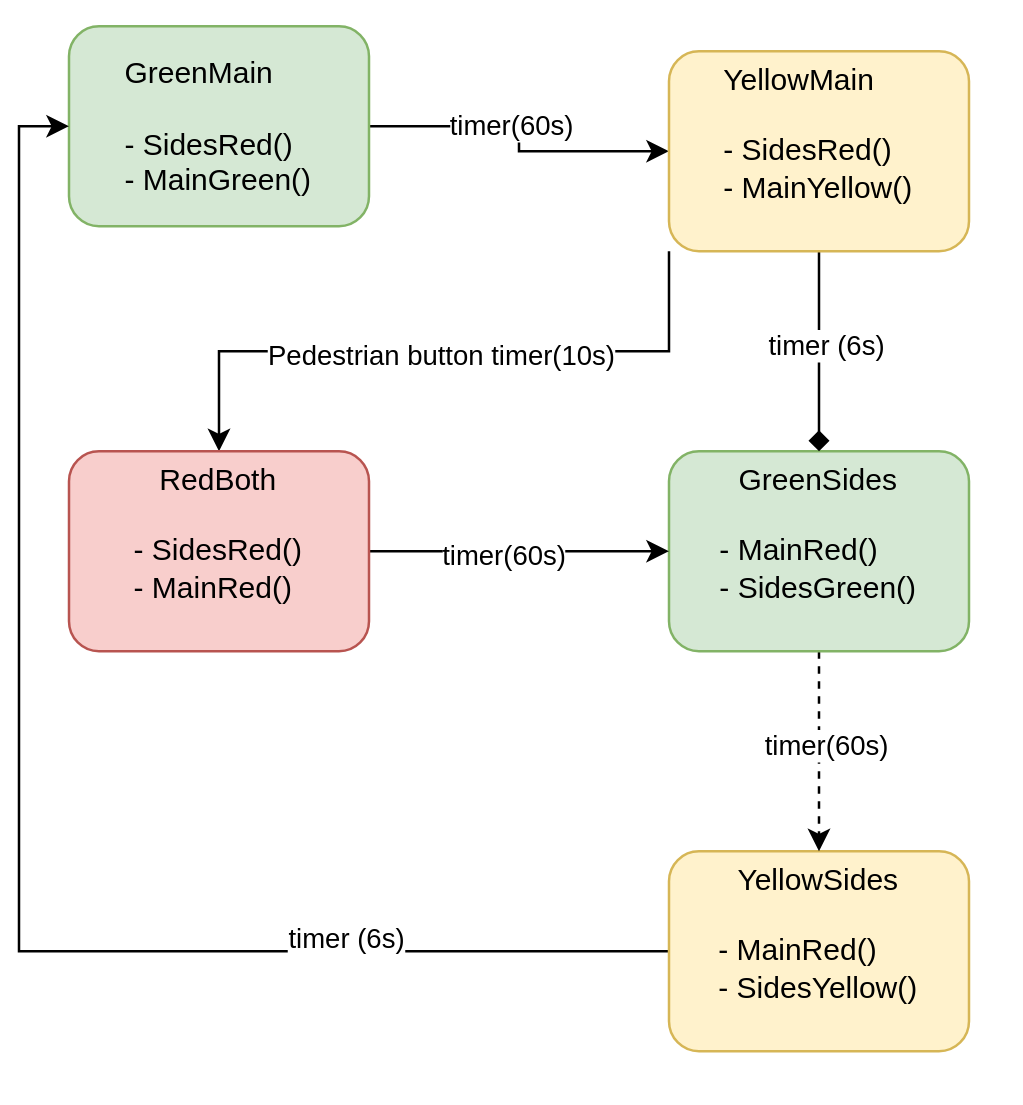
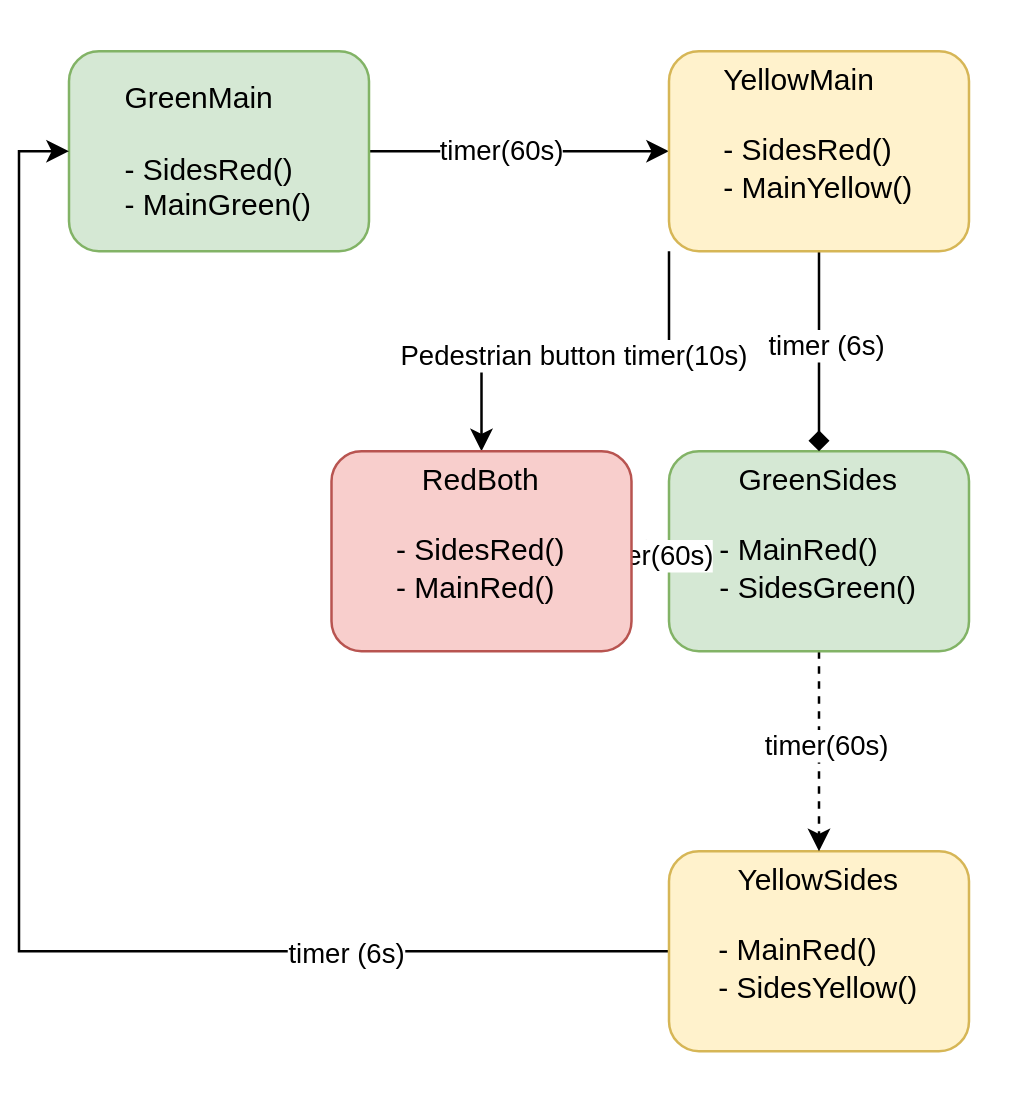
(219, 126) -> (219, 151)
(219, 551) -> (481, 551)
